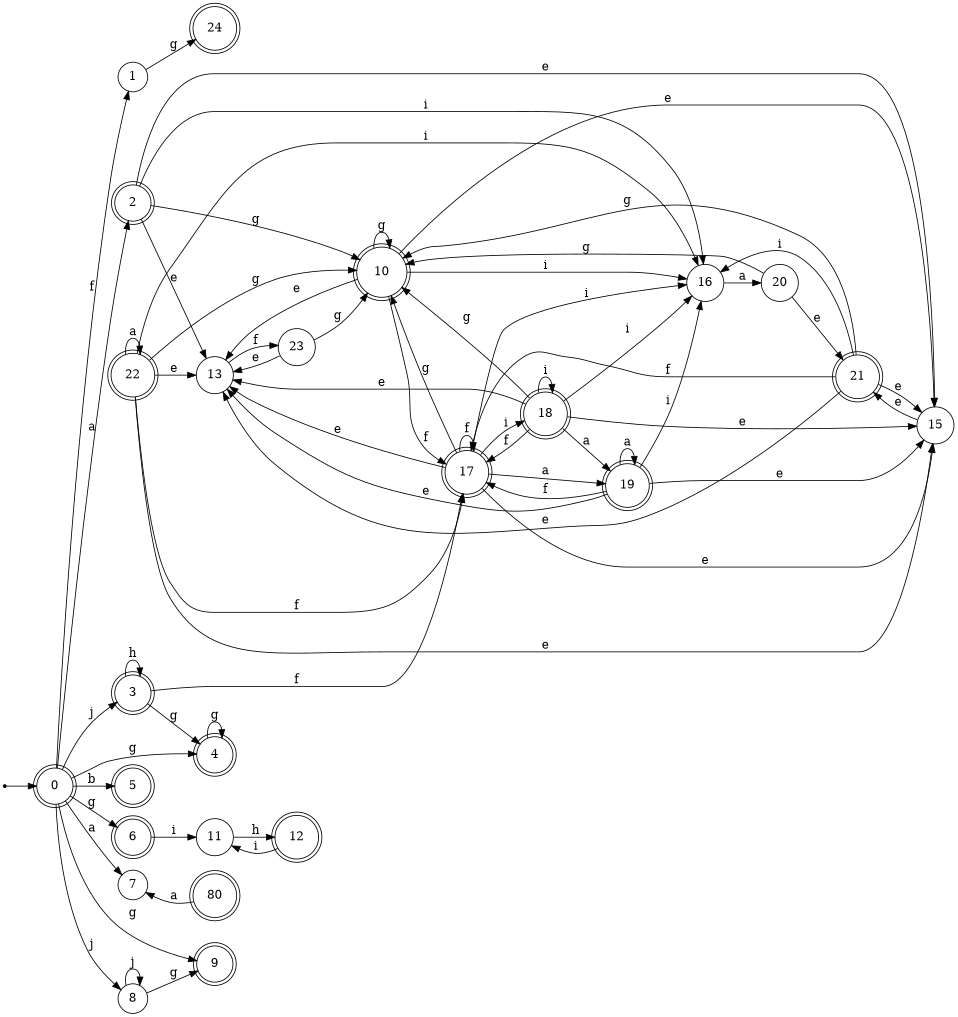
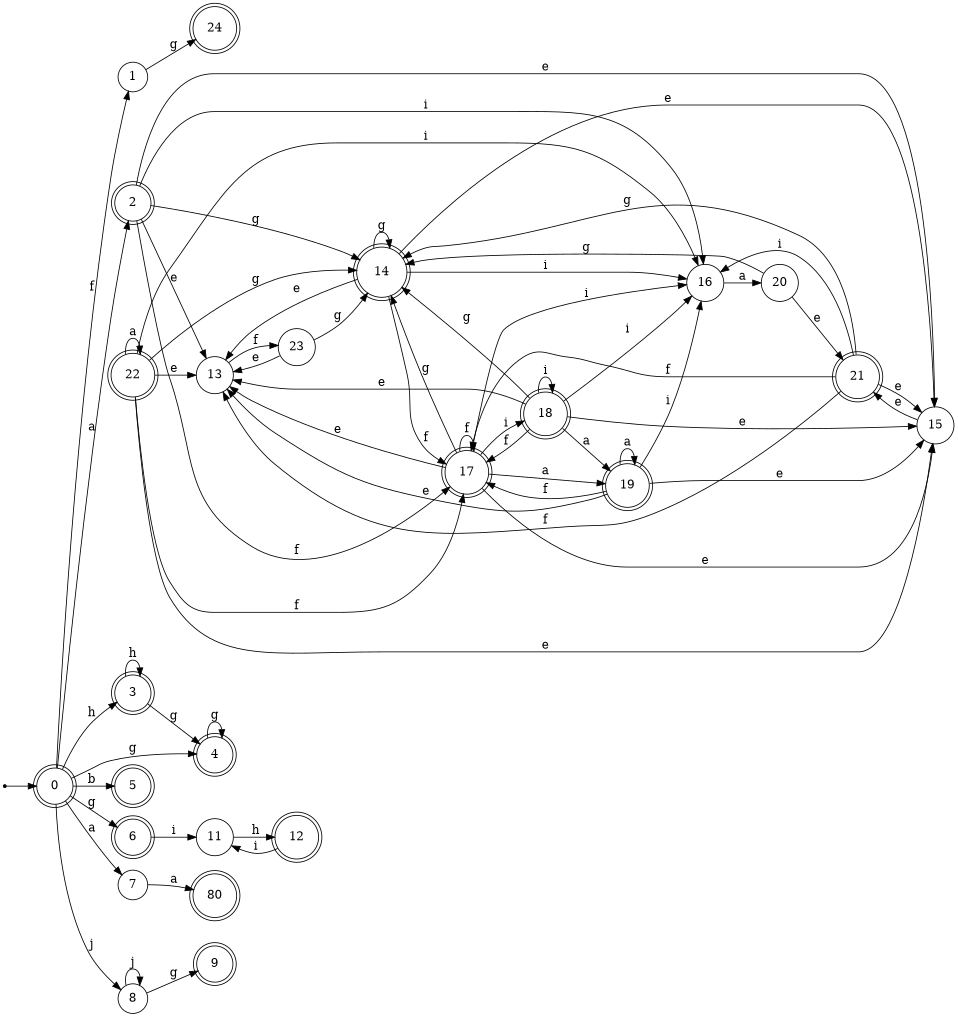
(382, 272) -> (382, 272)
(546, 521) -> (546, 521)
(370, 686) -> (203, 496)
(92, 713) -> (92, 713)
(173, 903) -> (167, 885)
(98, 904) -> none
